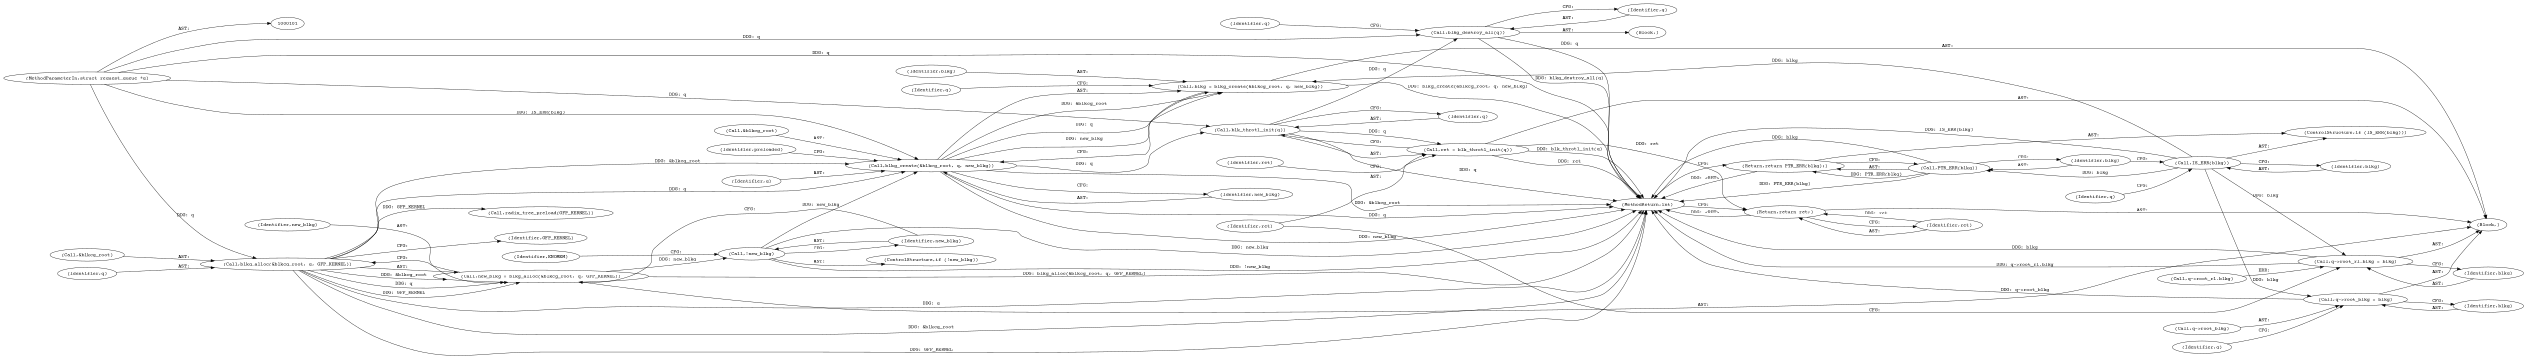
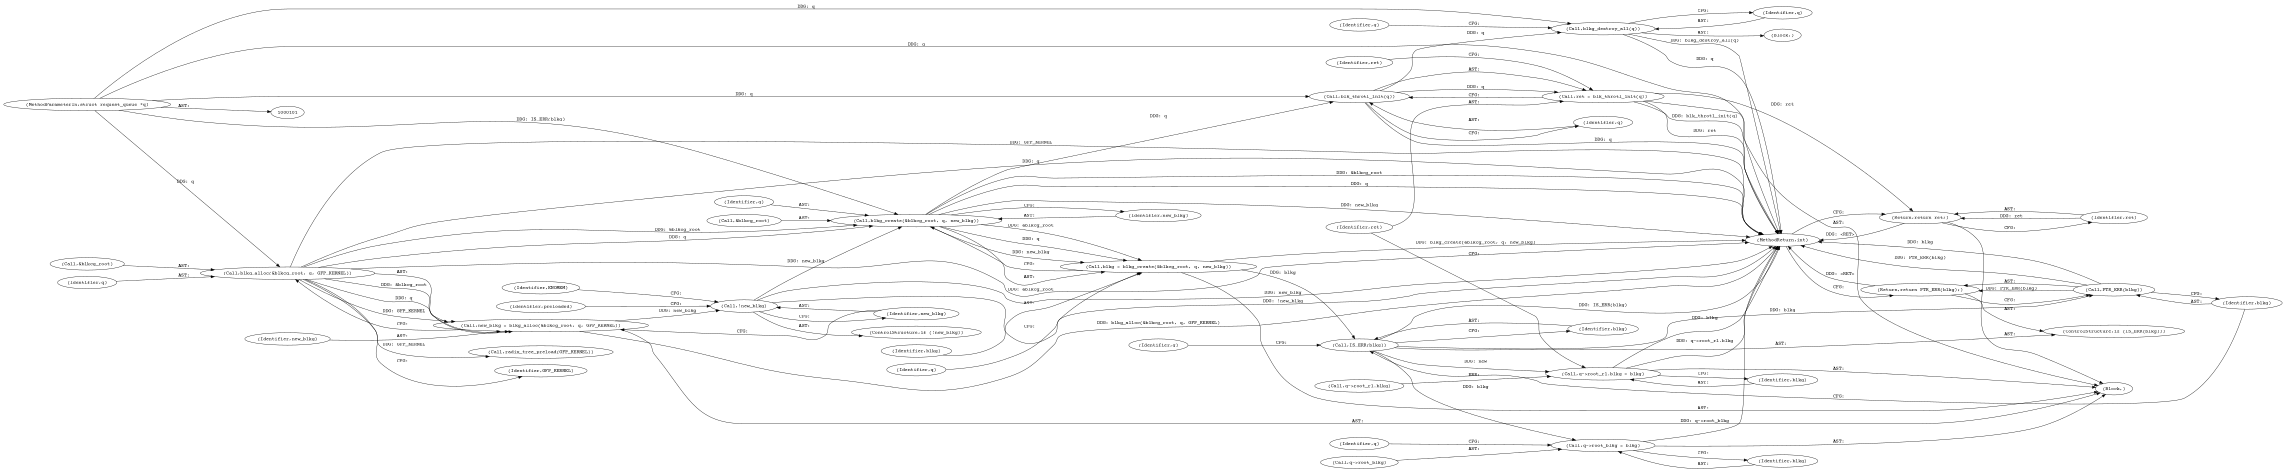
(1762, 65) -> (1305, 290)
(831, 157) -> (646, 306)
(2266, 195) -> (1476, 361)
